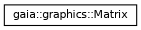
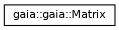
(71, 15) -> (60, 15)
